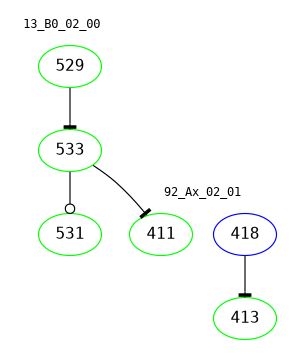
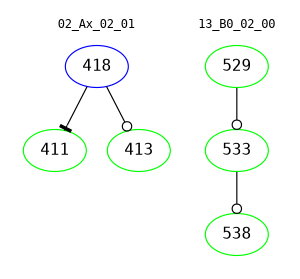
(70, 106) -> (237, 104)
(127, 193) -> (77, 106)
(203, 193) -> (97, 25)
(70, 235) -> (237, 235)
(245, 274) -> (116, 104)
